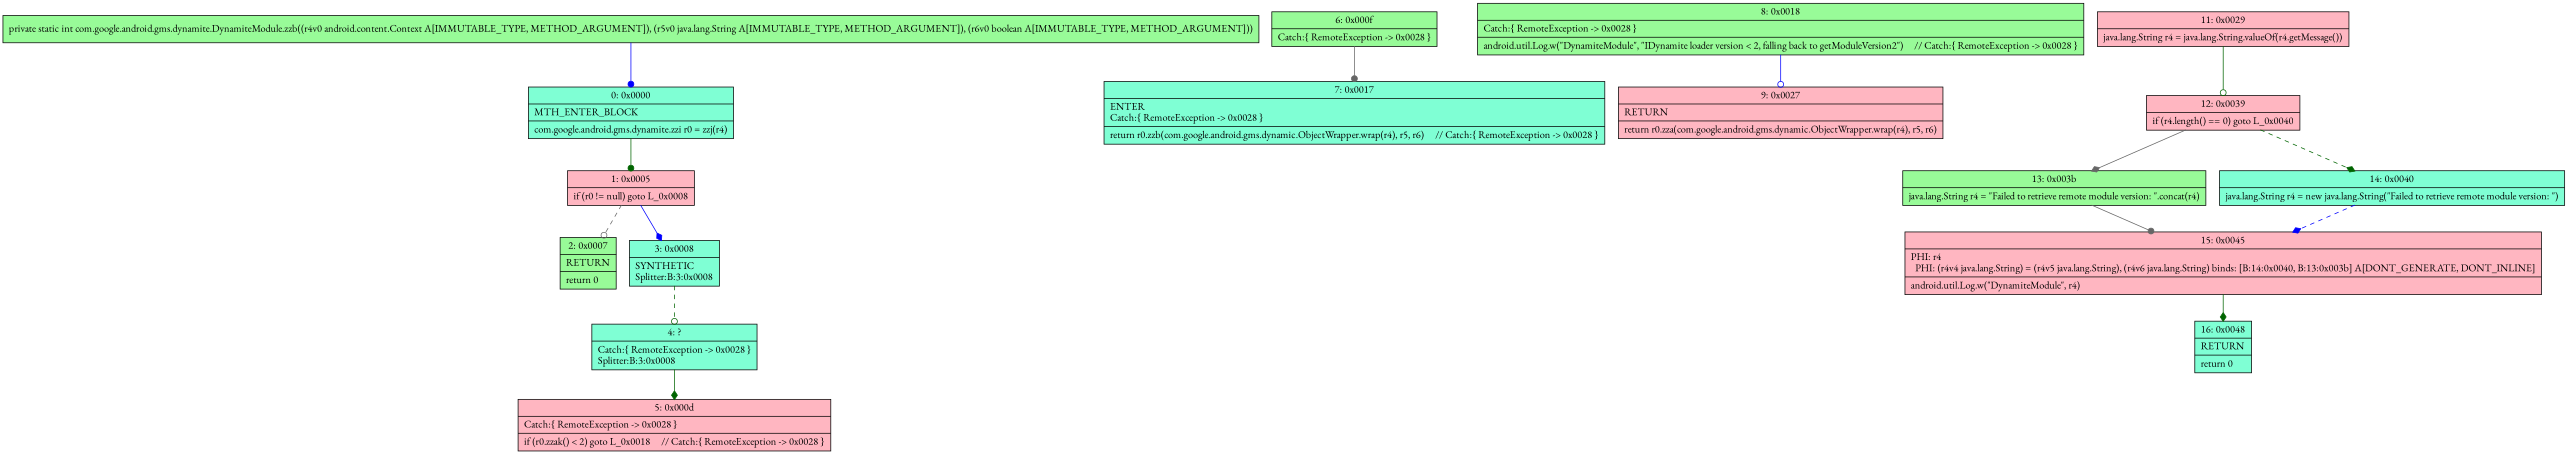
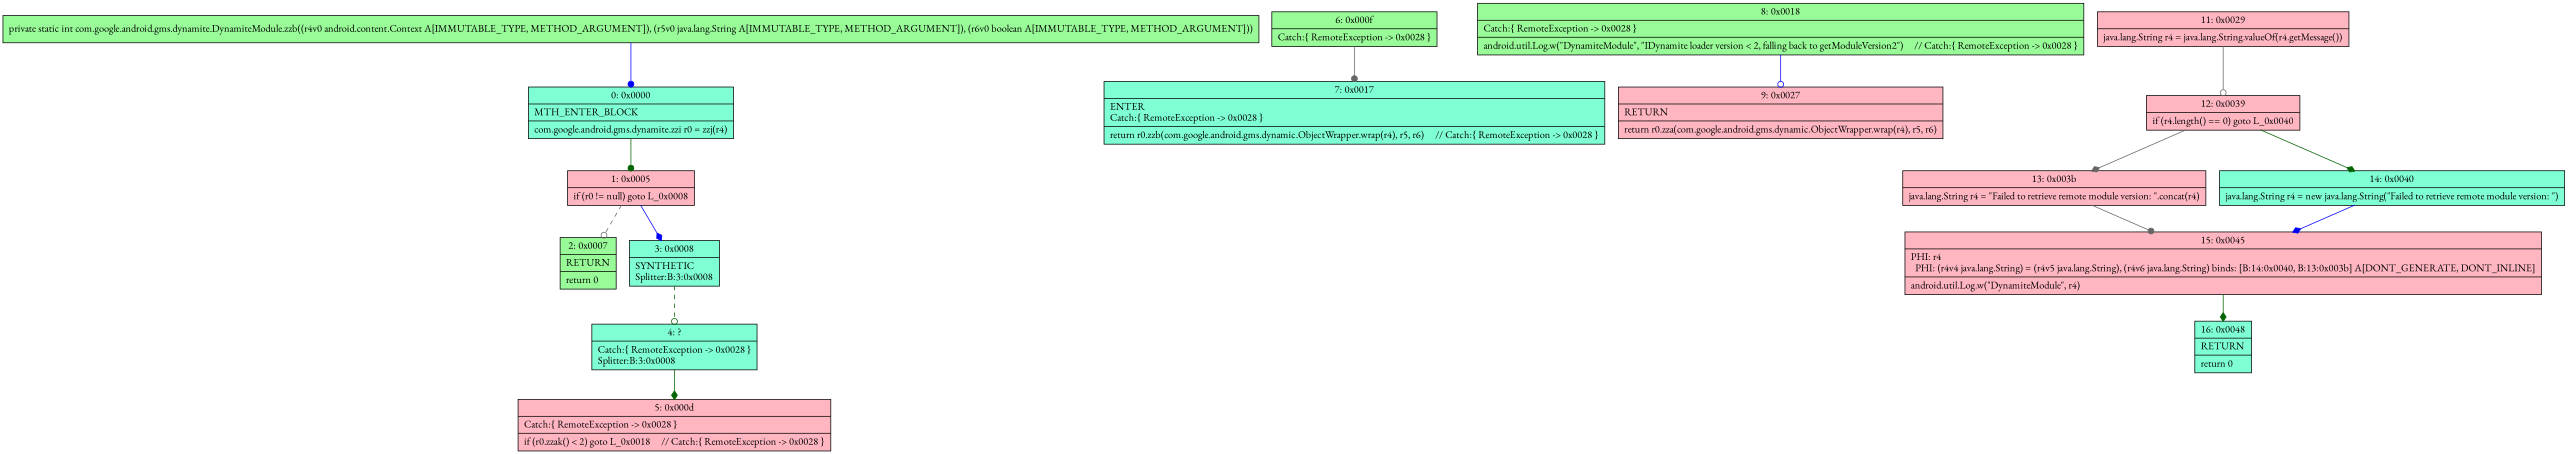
(2223, 68) -> (2223, 68)
(2304, 149) -> (2304, 149)
(2054, 188) -> (2054, 188)
(2328, 217) -> (2328, 217)
